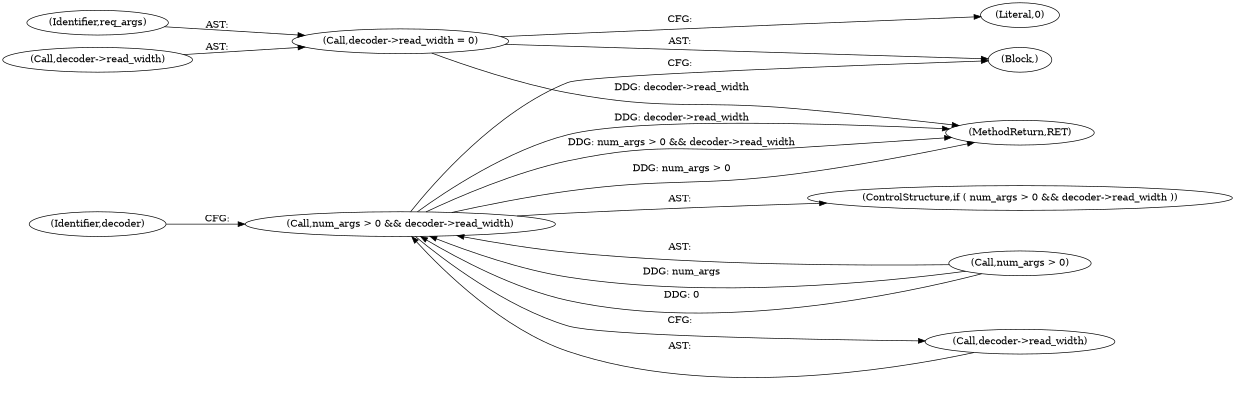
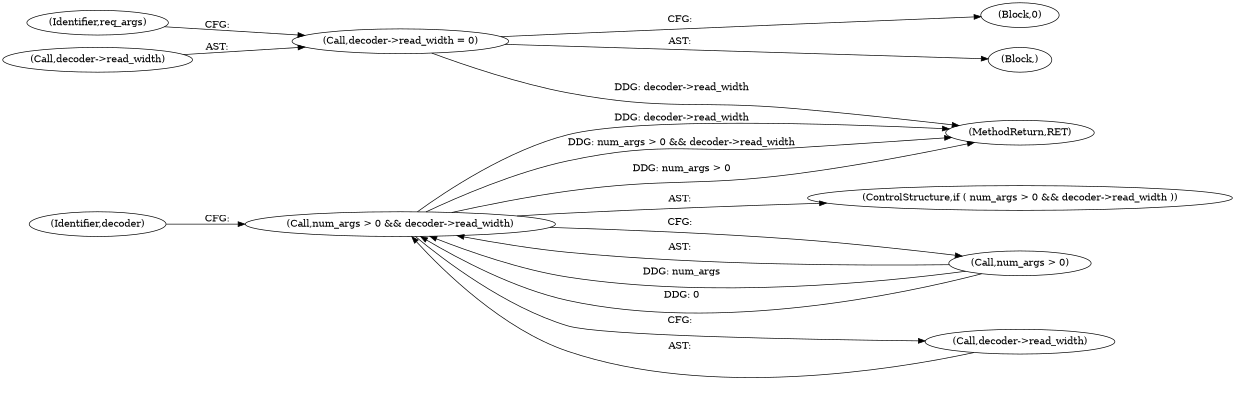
(1020, 15) -> (1020, 15)
(219, 25) -> (219, 25)
(672, 74) -> (753, 236)
